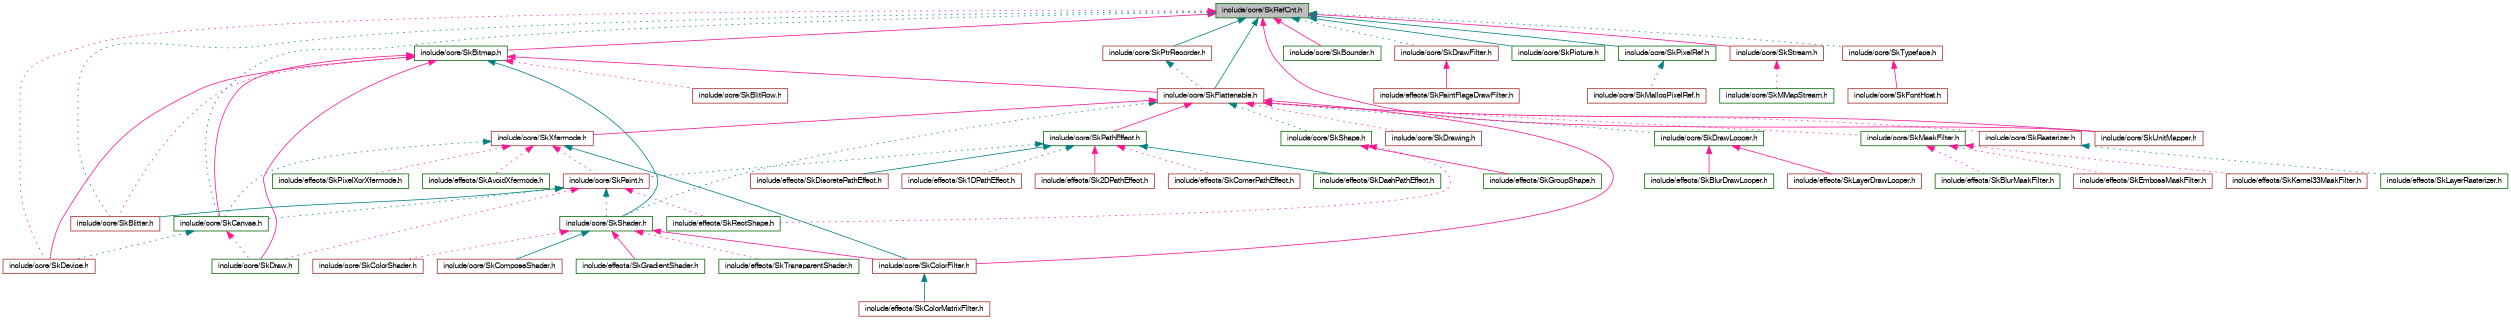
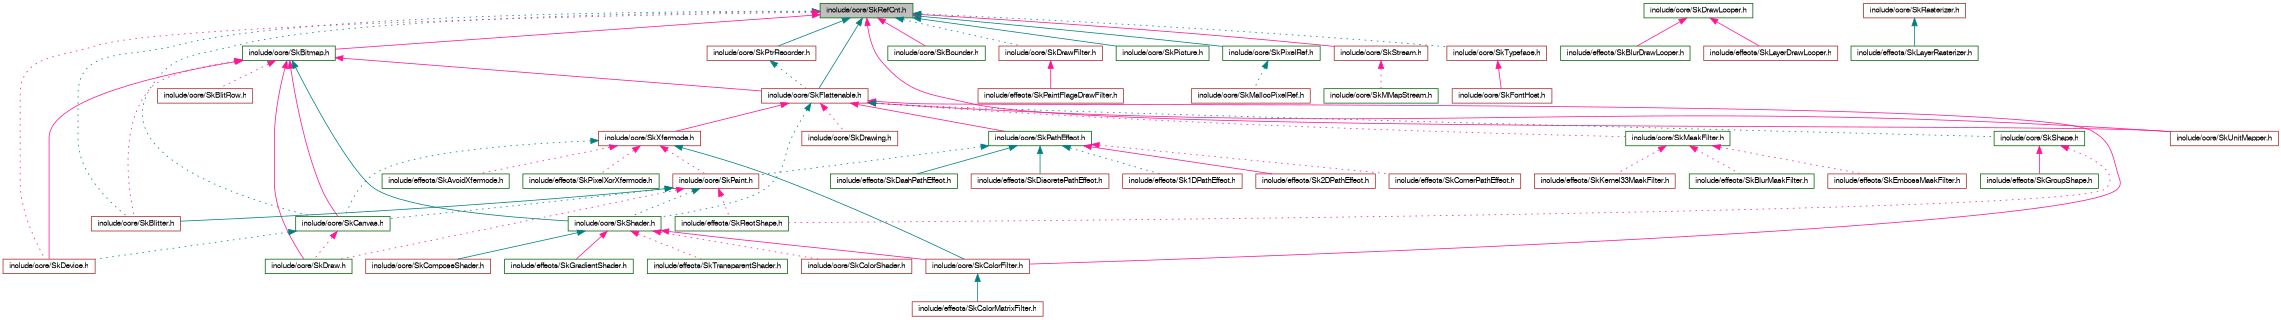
(1625, 117) -> none
(1463, 118) -> none
(2235, 161) -> (1915, 36)
